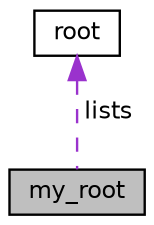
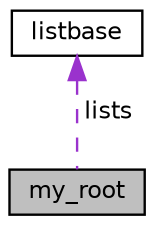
(77, 33) -> (77, 33)
